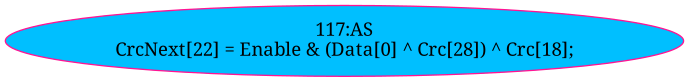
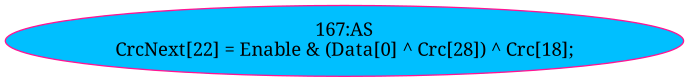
(344, 41) -> (344, 41)
